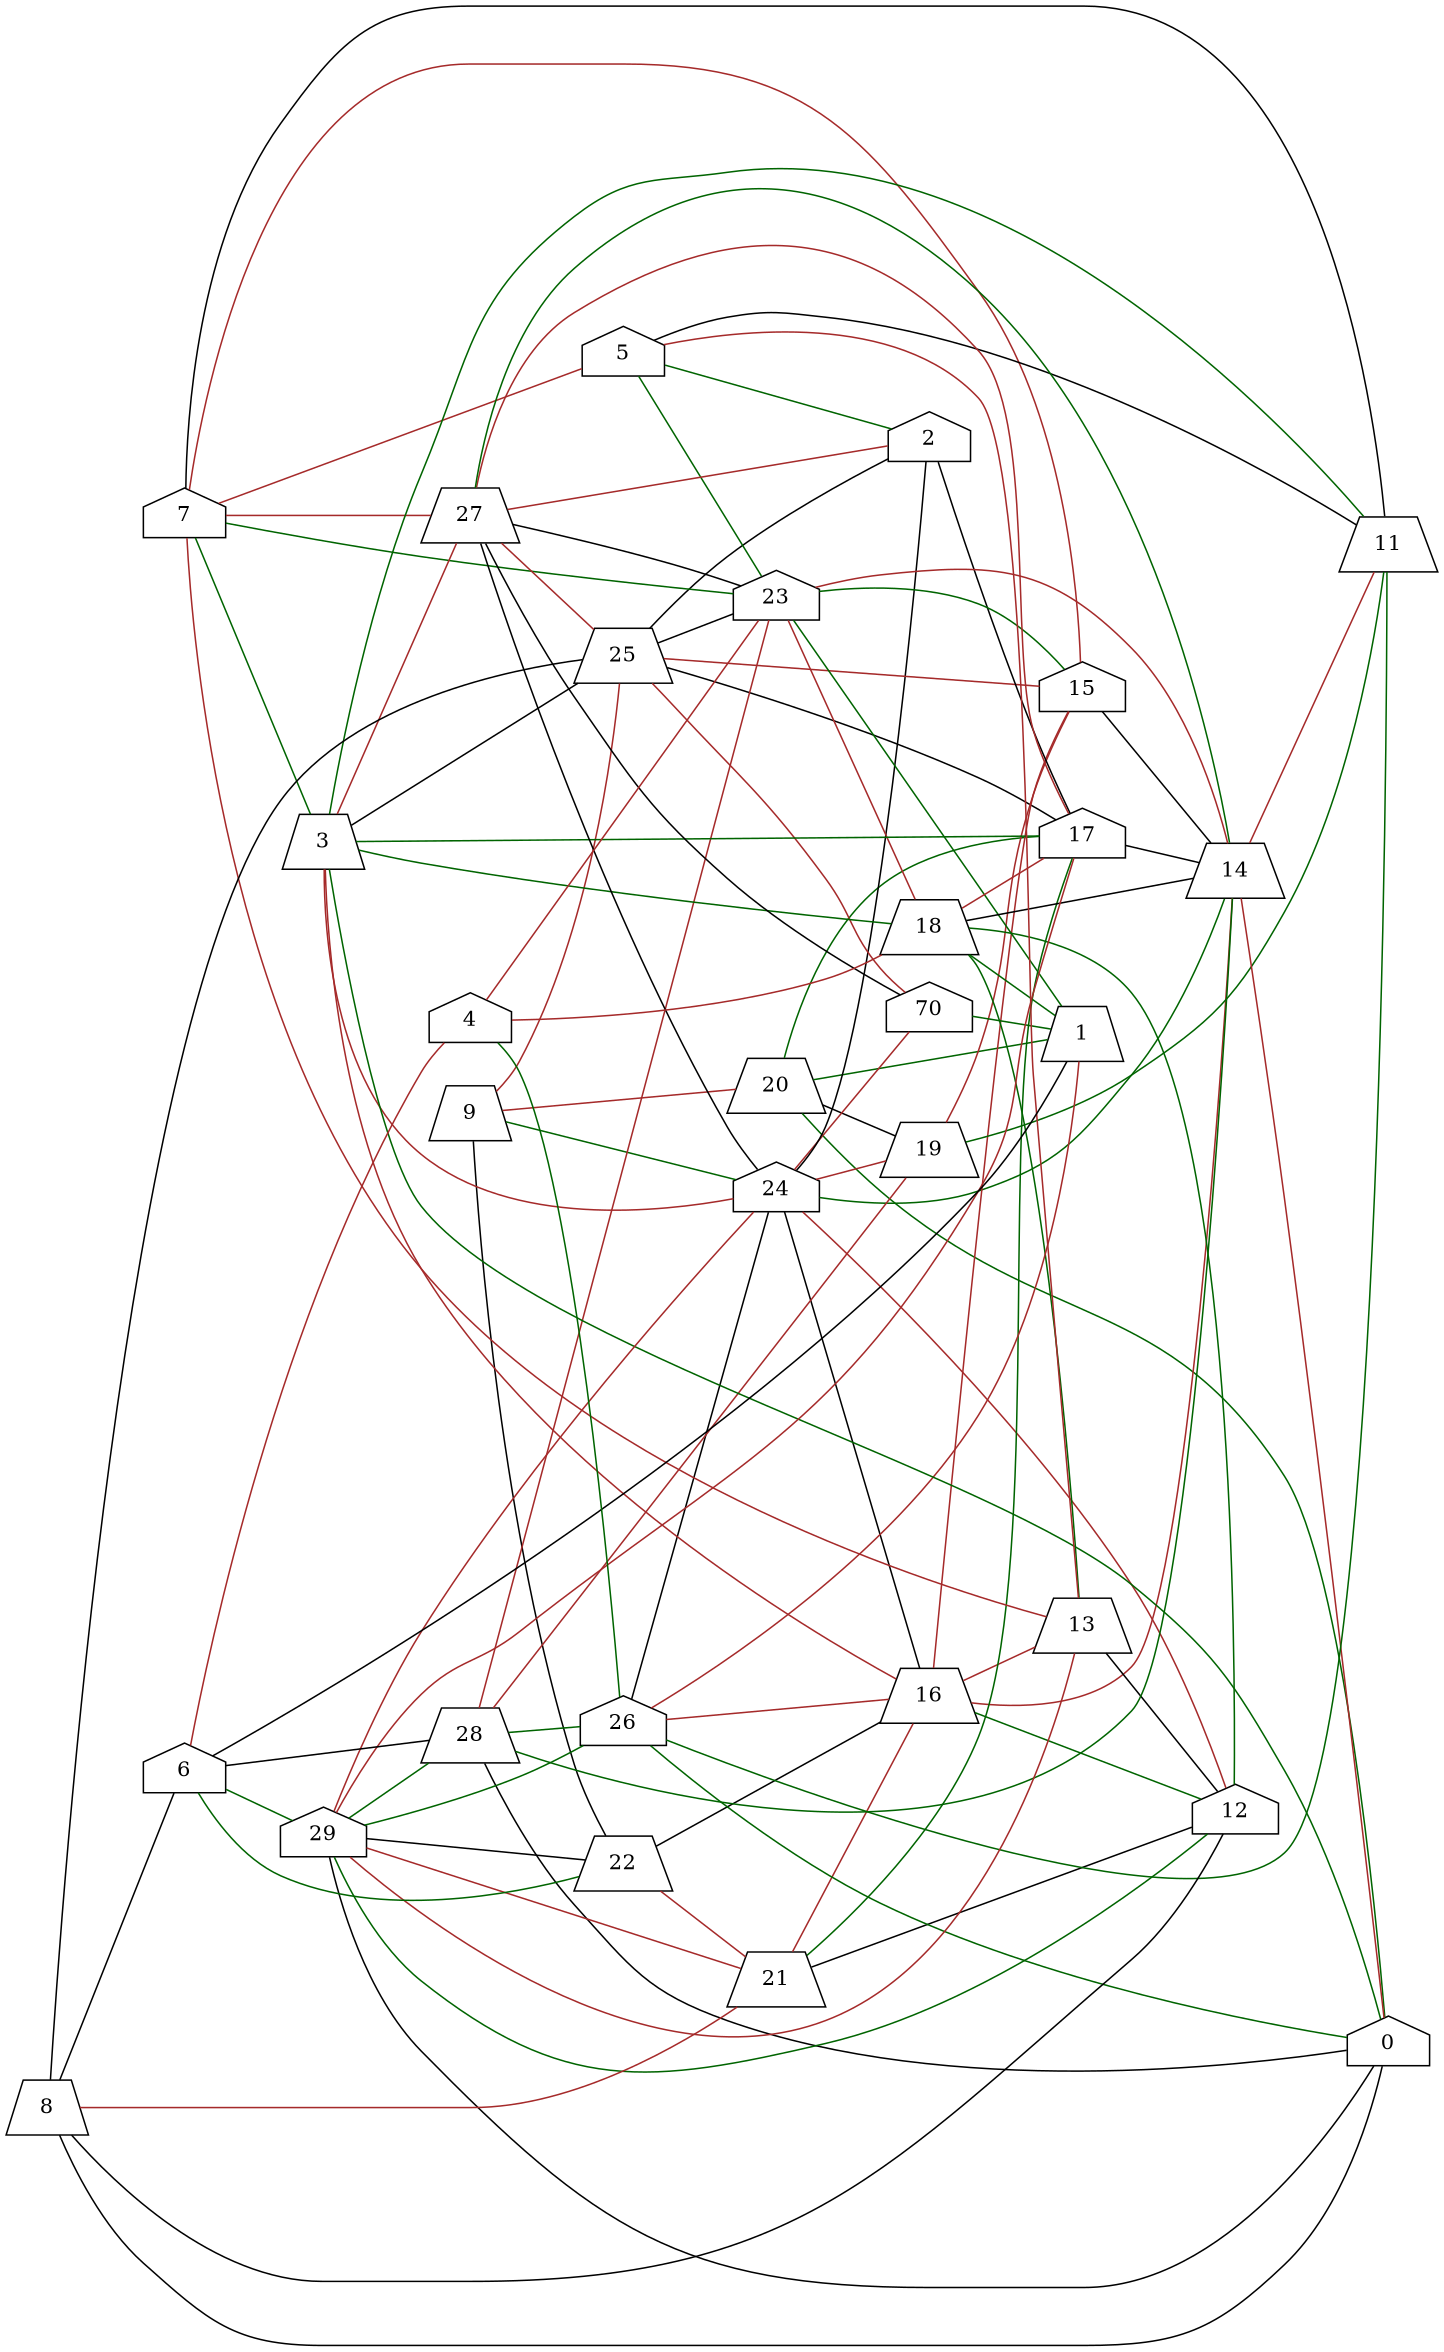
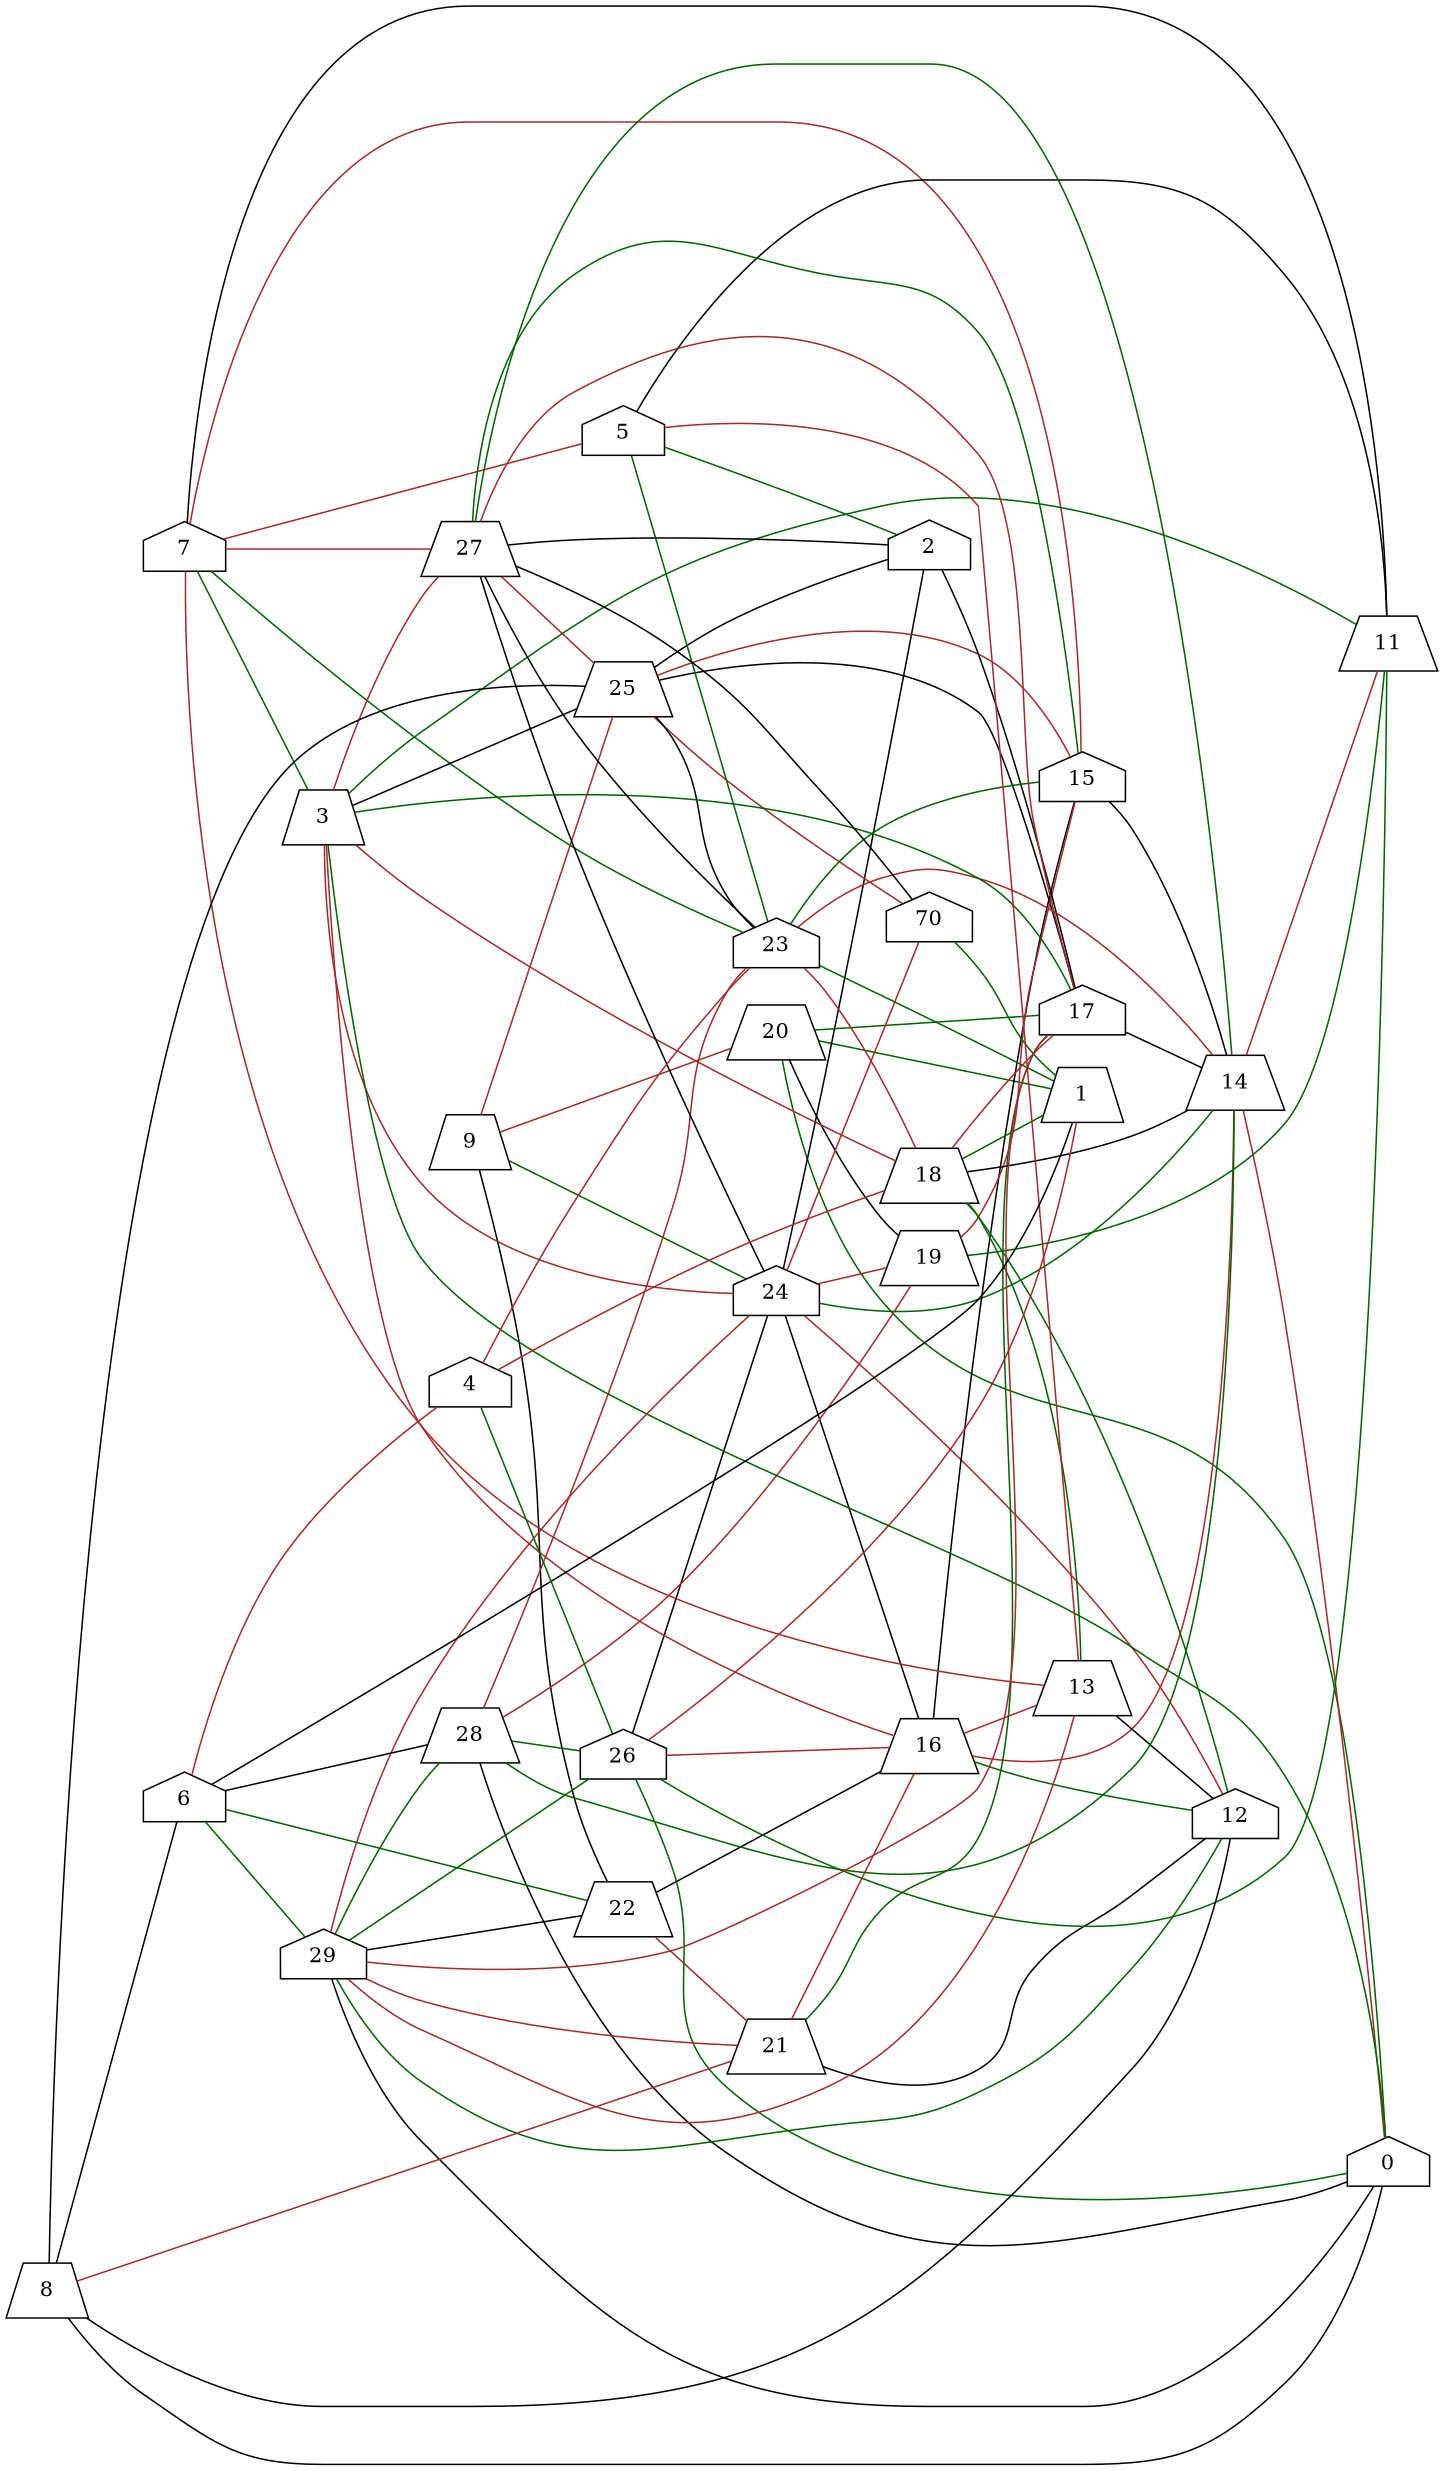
none -> (858, 280)
(688, 479) -> (698, 538)
(624, 893) -> (617, 1018)
(980, 1210) -> (994, 1211)
